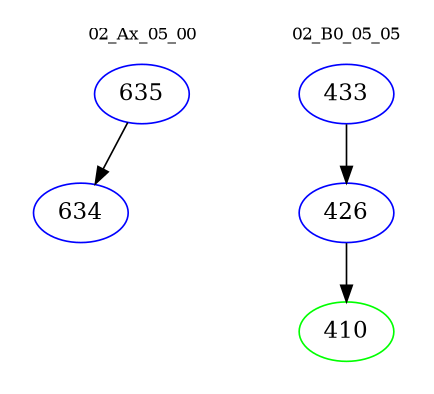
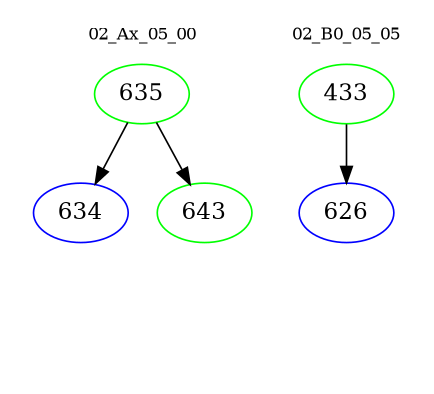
(142, 94) -> (142, 94)
(346, 94) -> (346, 94)
none -> (205, 213)
(346, 213) -> (346, 213)
(346, 332) -> none
